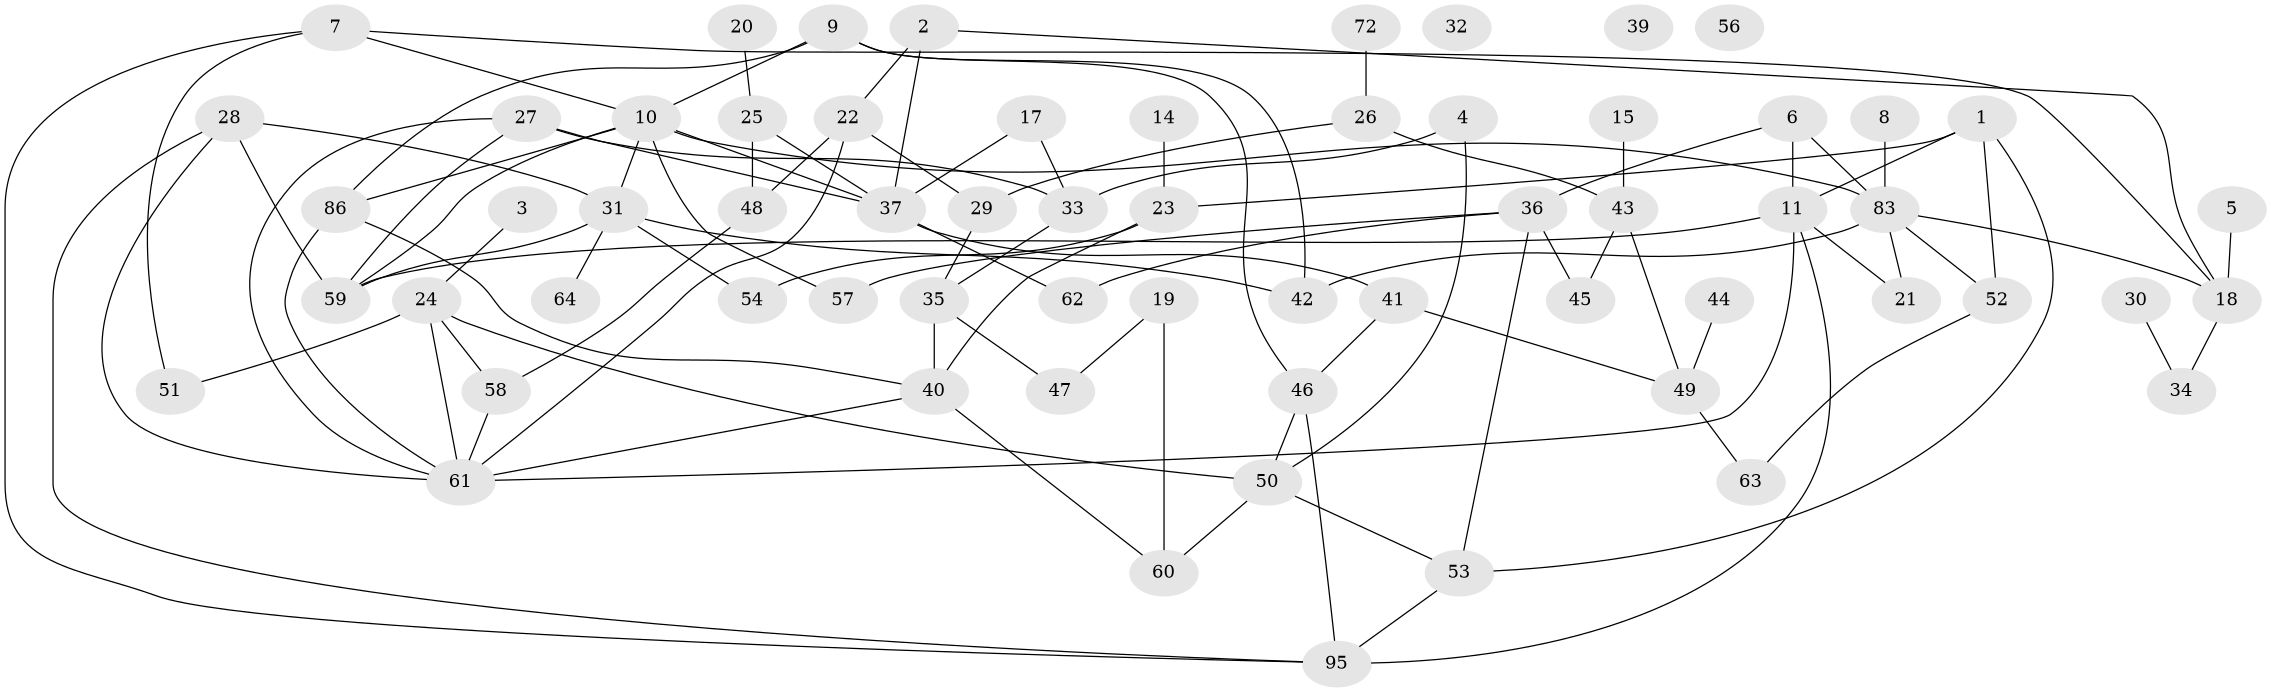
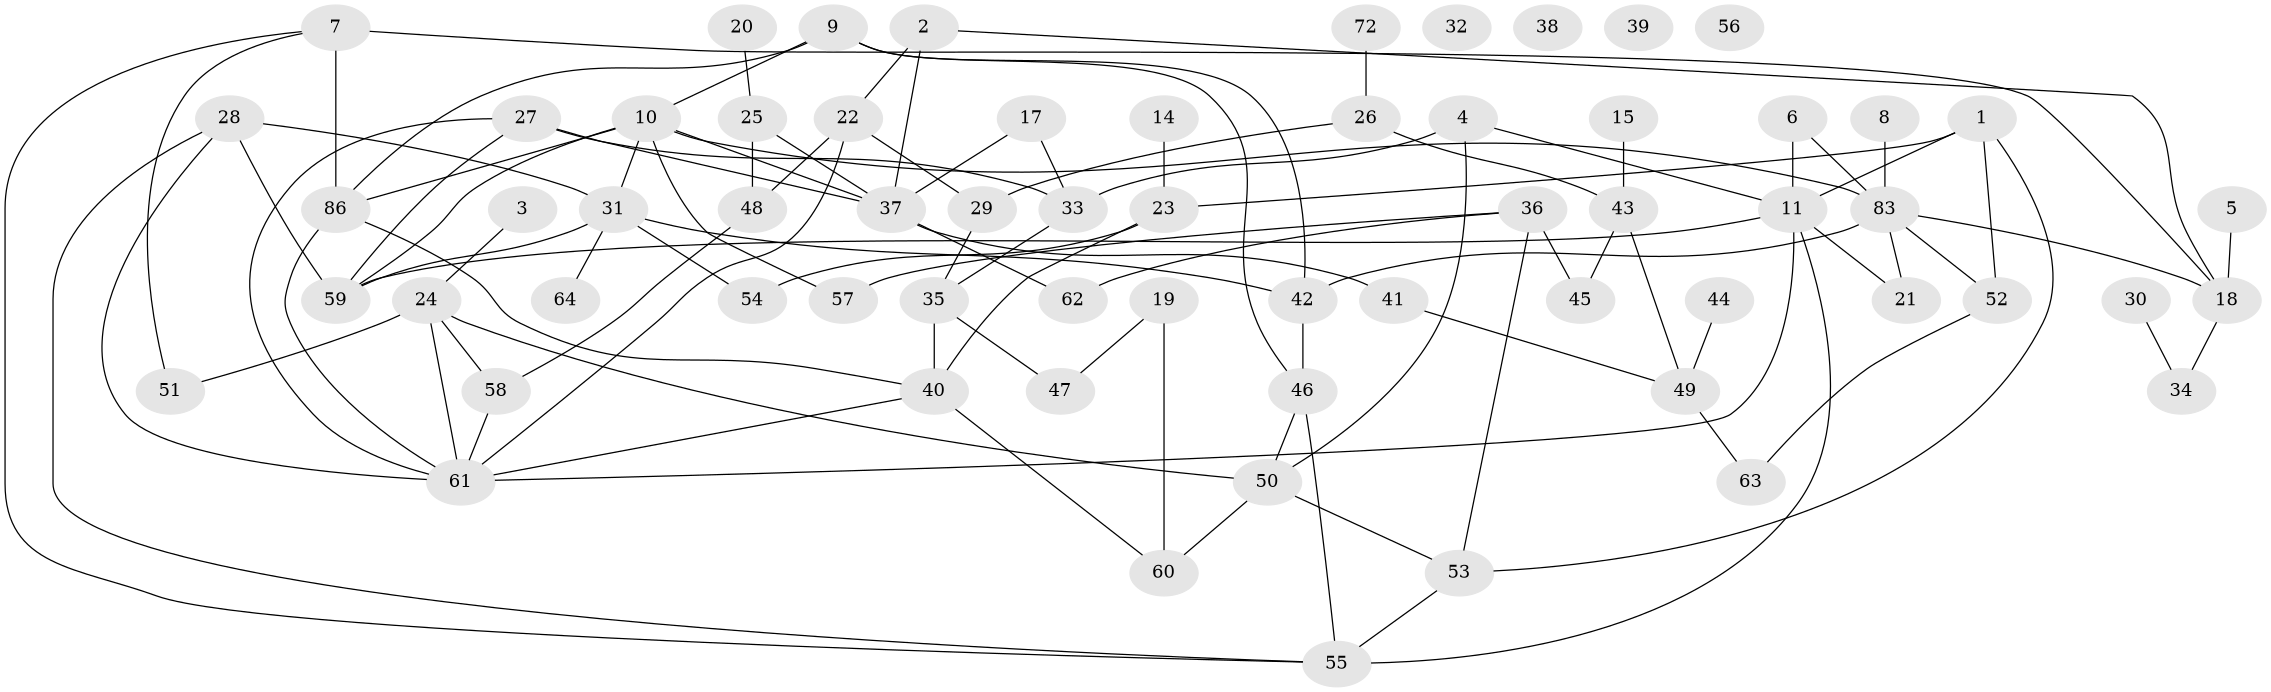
none -> (1548, 28)
(491, 73) -> (336, 119)
none -> (1615, 161)
(1649, 162) -> none
(1348, 346) -> (1303, 346)
(1337, 664) -> (1337, 664)
